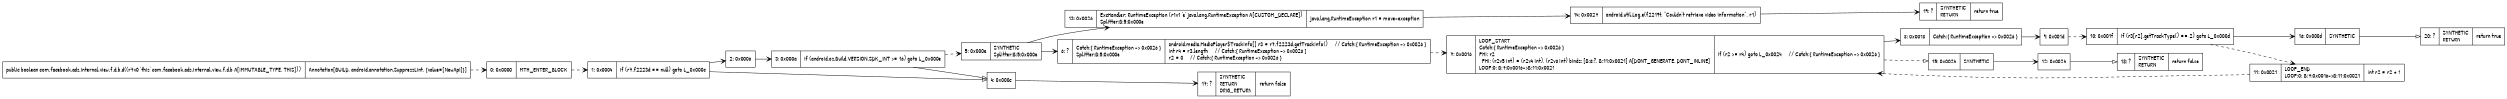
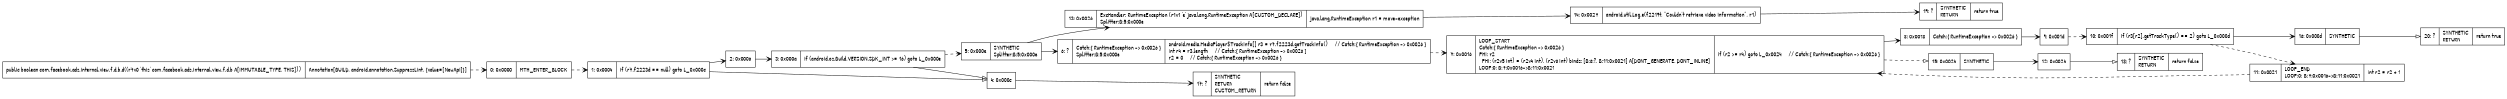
(1236, 91) -> (1236, 91)
